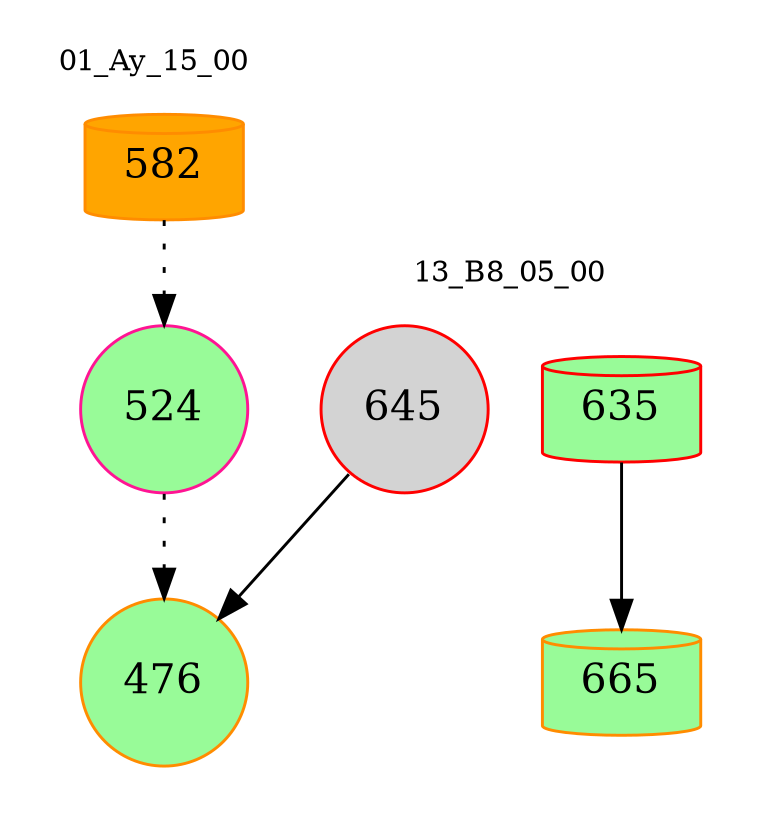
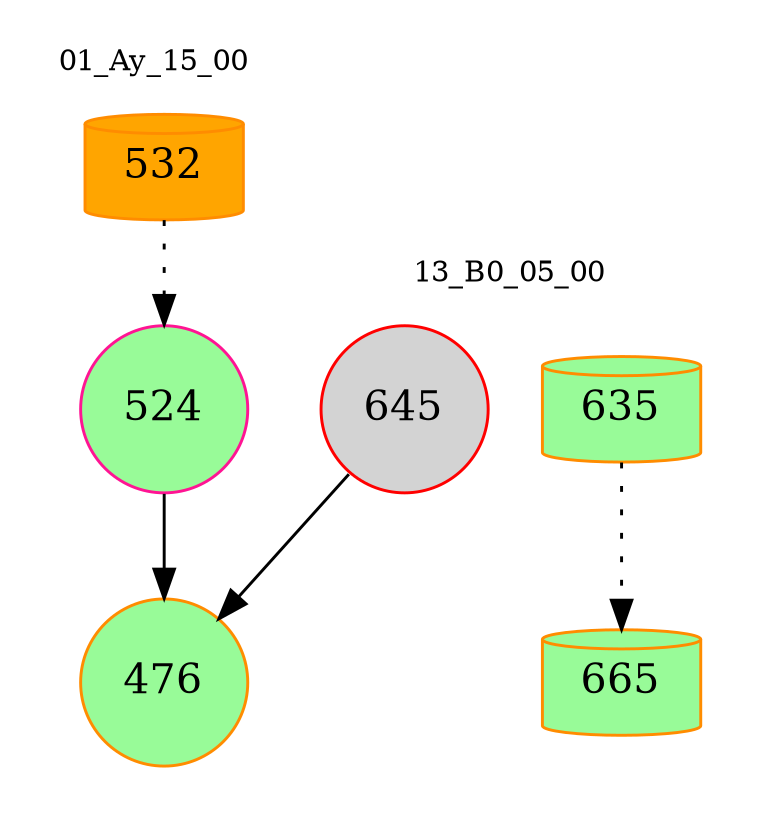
(164, 167) -> (164, 167)
(510, 274) -> (510, 274)
(622, 409) -> (622, 409)
(164, 531) -> (164, 531)
(622, 531) -> (622, 531)
